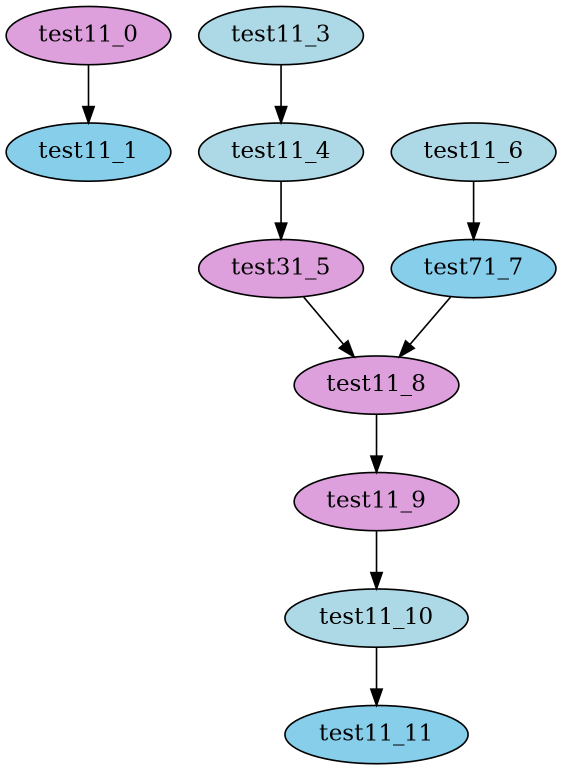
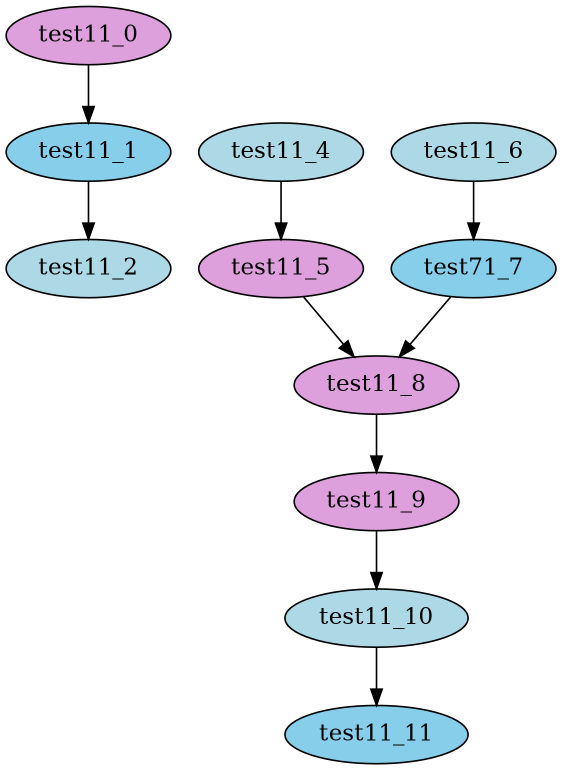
(281, 36) -> none
none -> (89, 269)
(281, 269) -> (281, 269)
